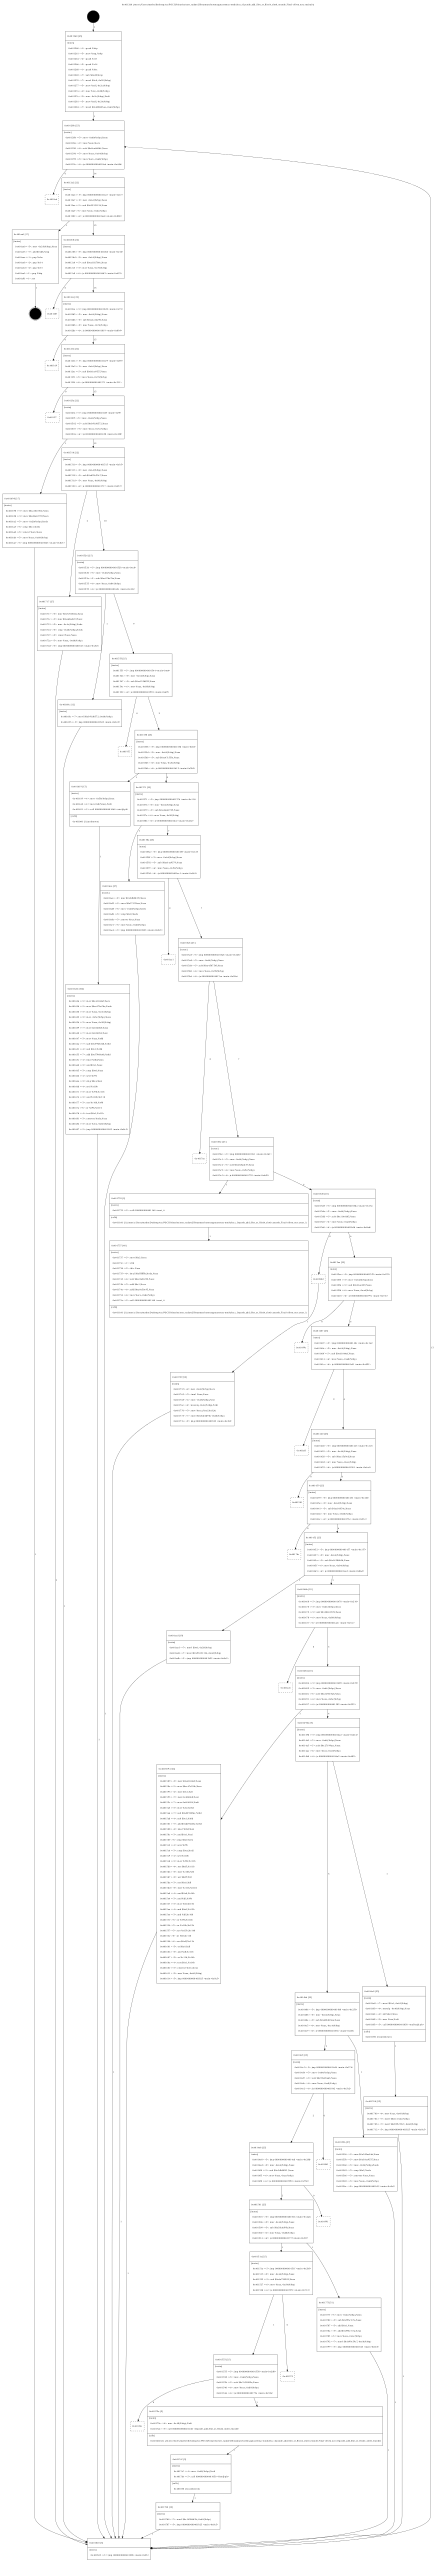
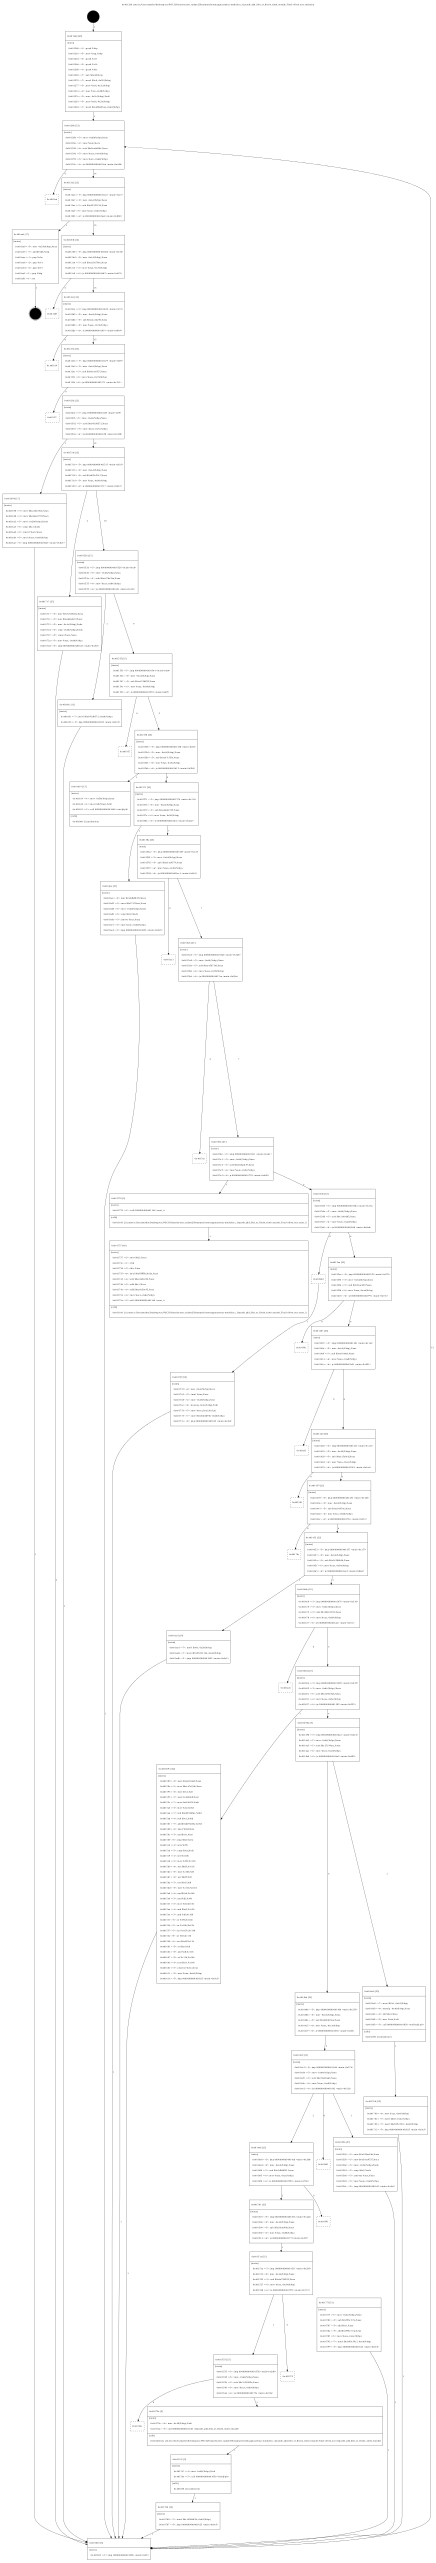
(93, 391) -> none
(98, 1059) -> none
(360, 2085) -> (343, 2115)
(325, 2268) -> none
